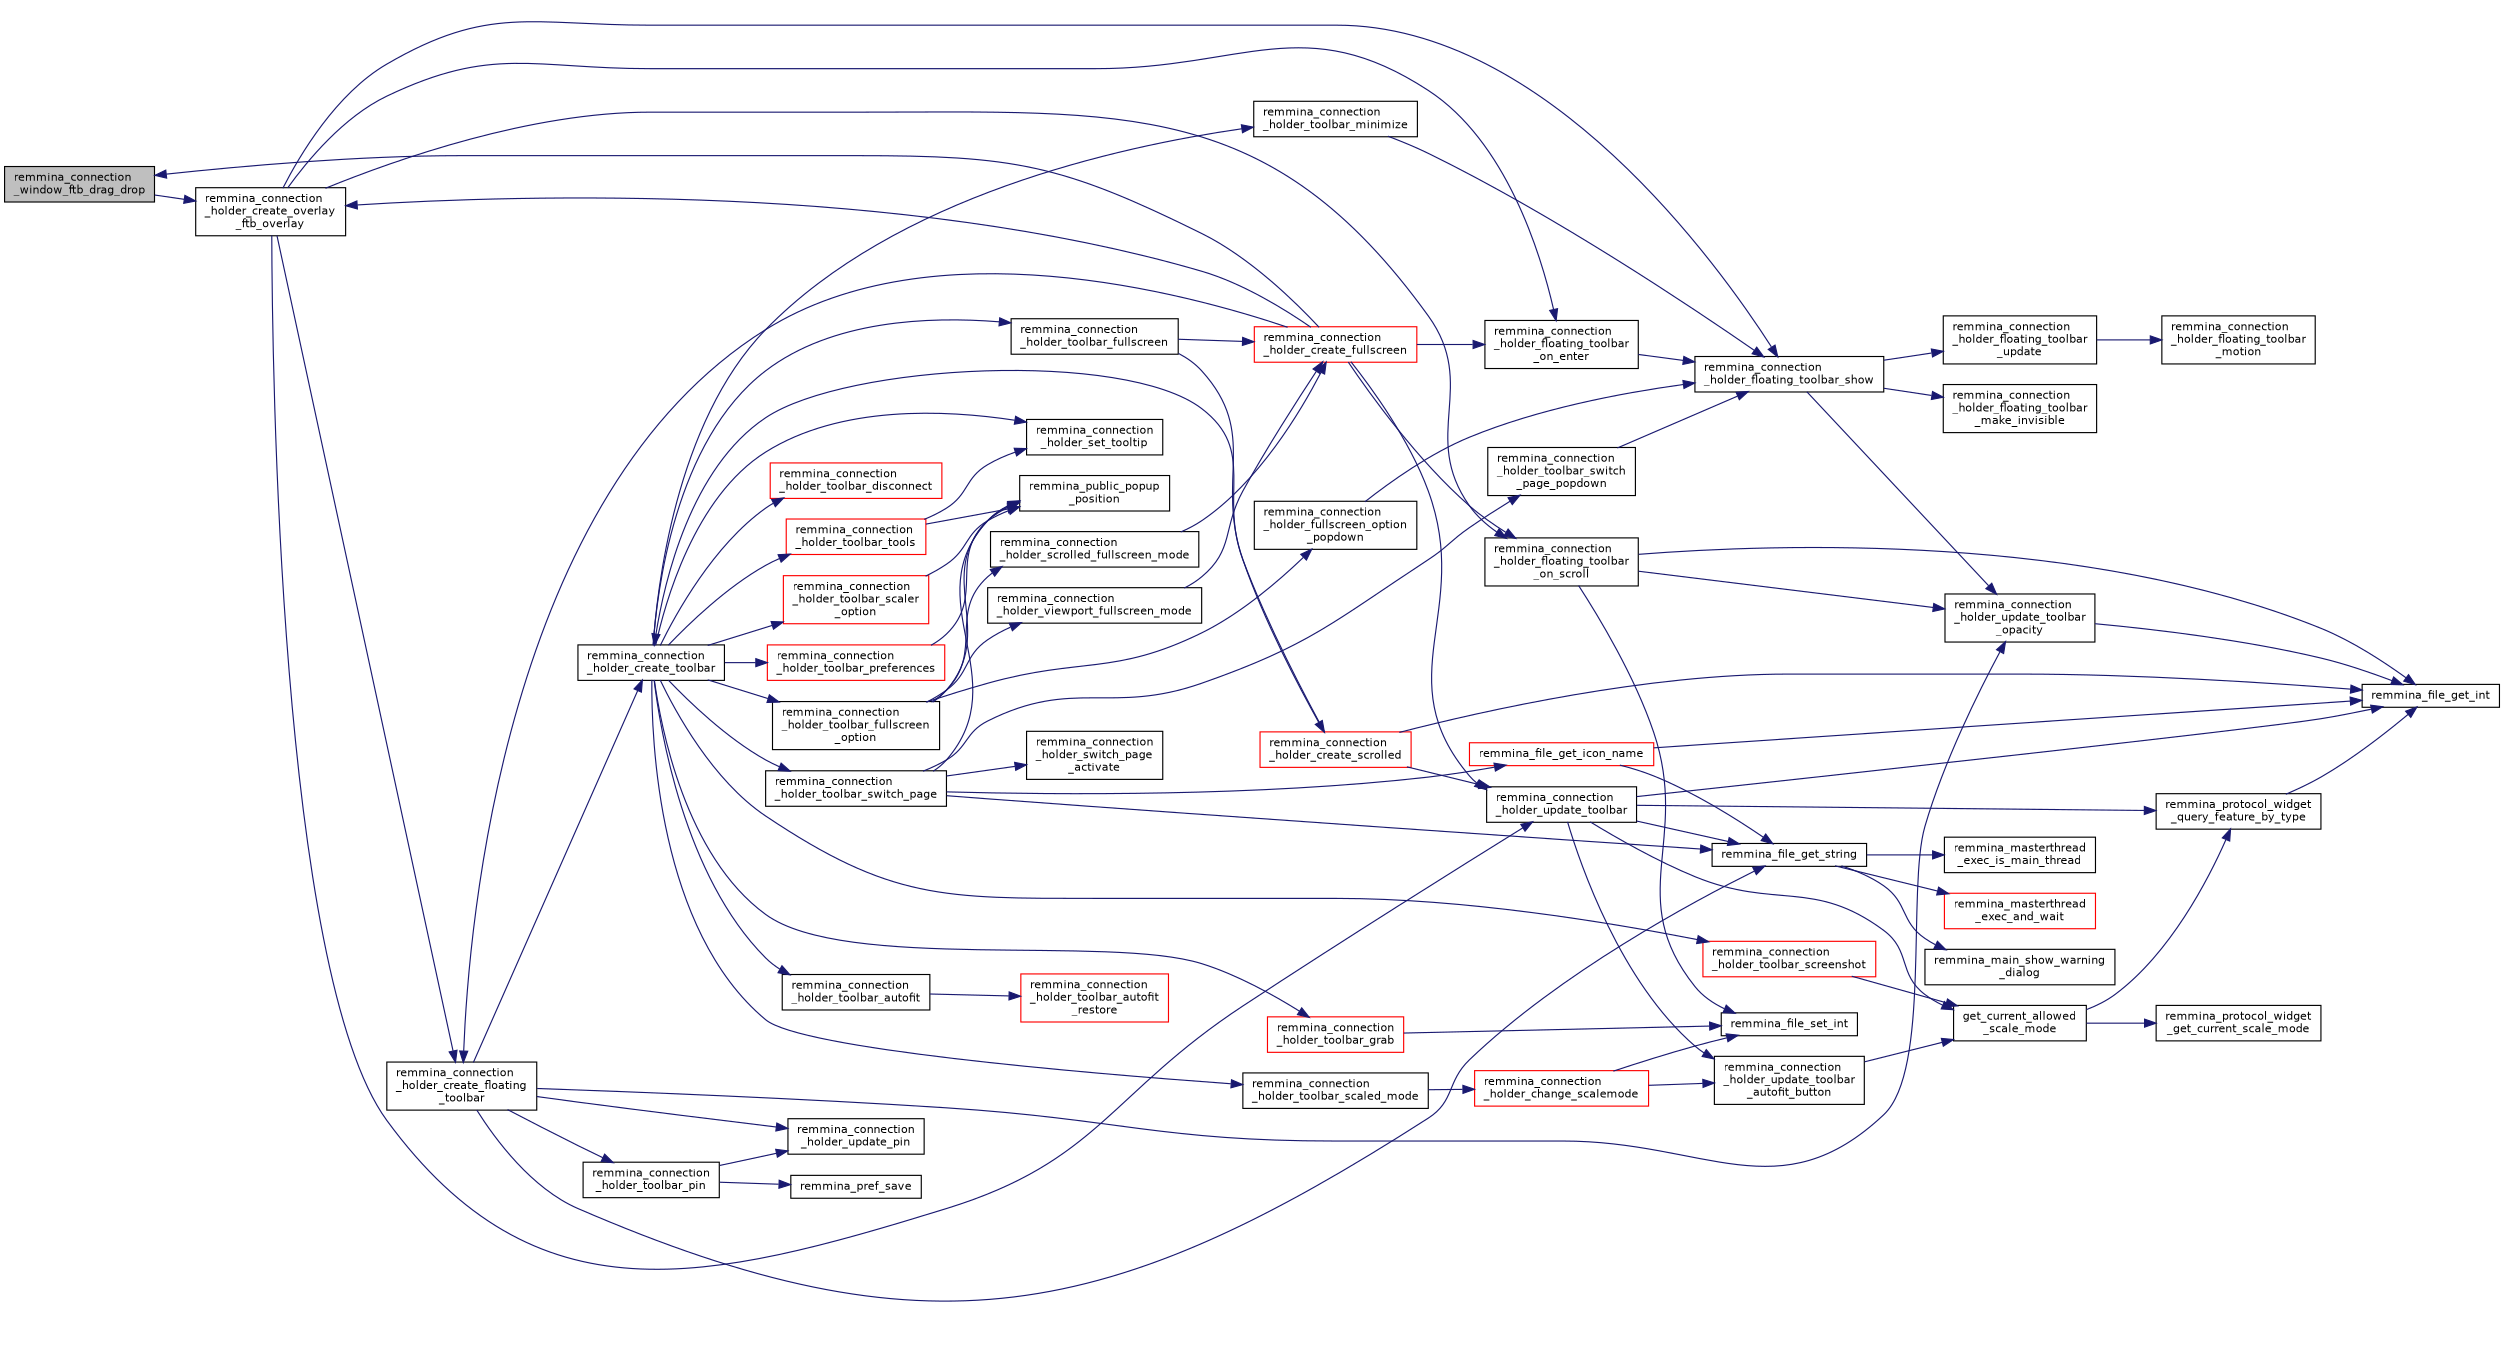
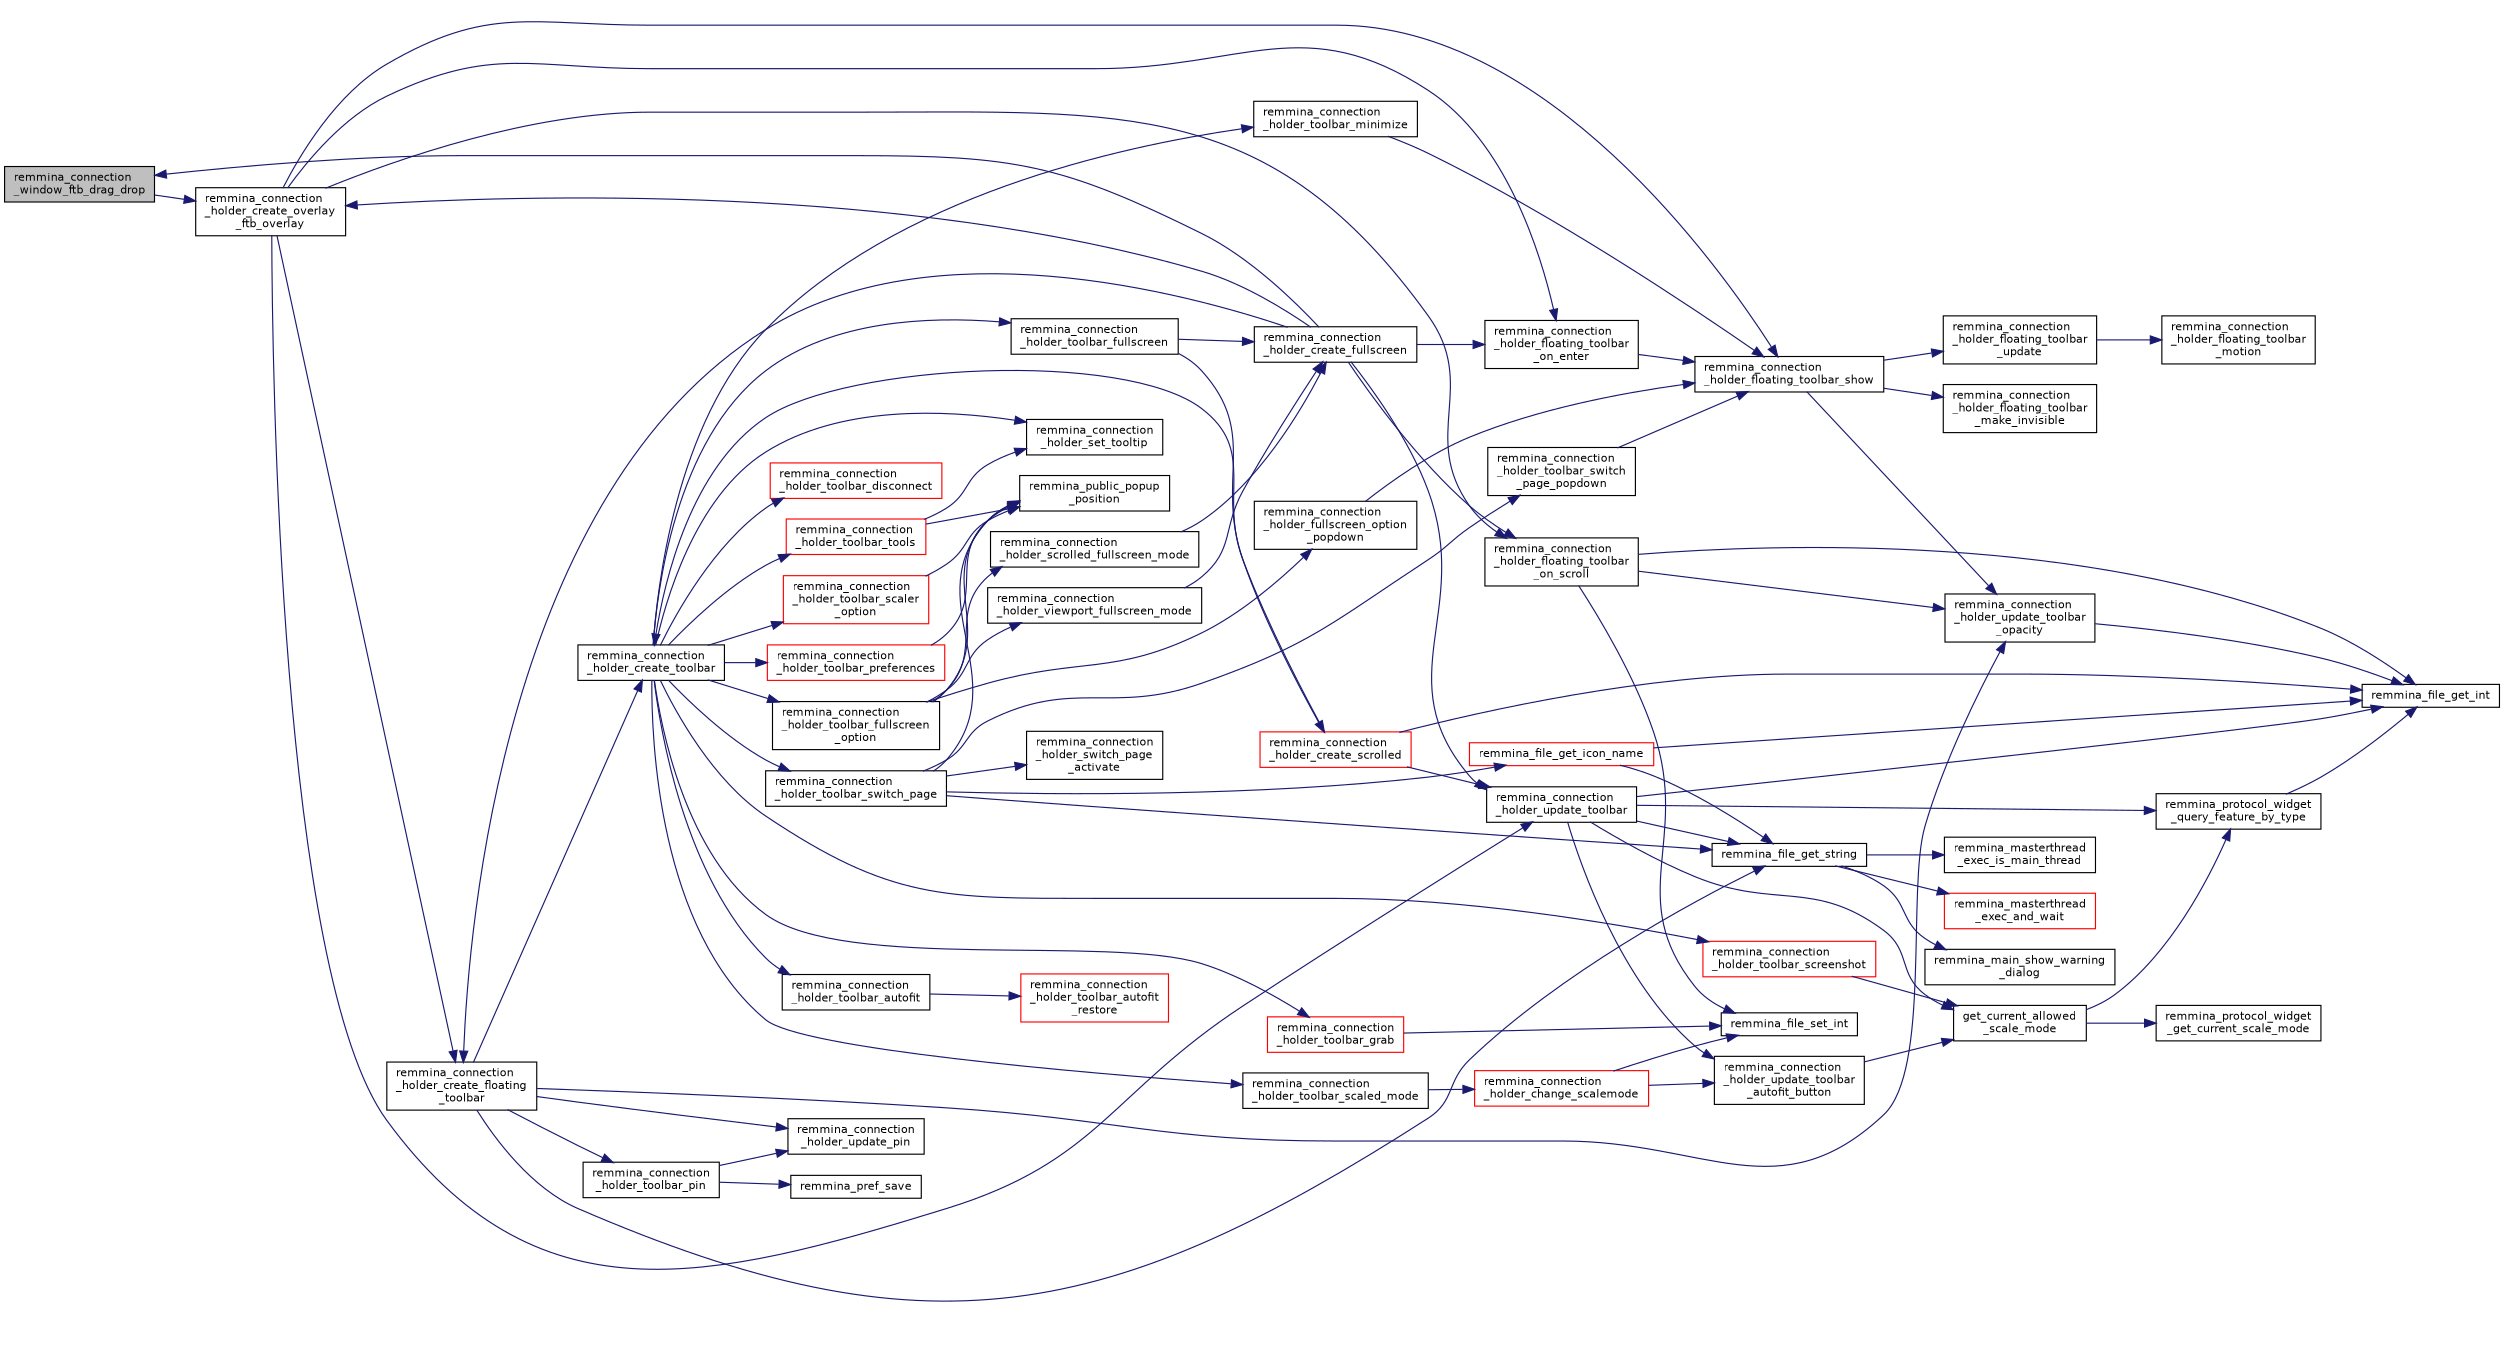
(1336, 345) -> (1336, 345)
